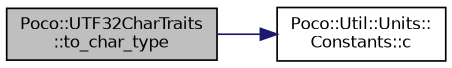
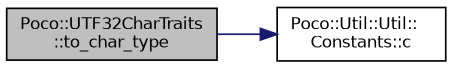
(361, 34) -> (361, 34)
